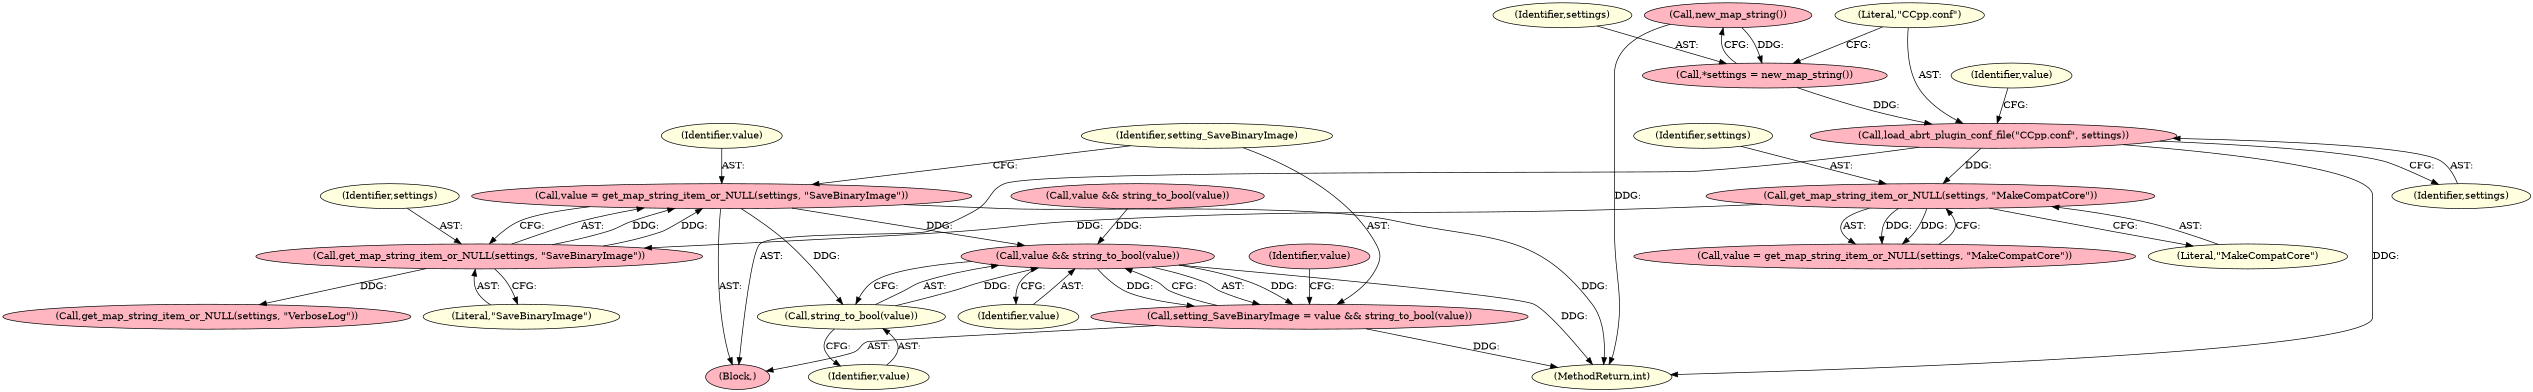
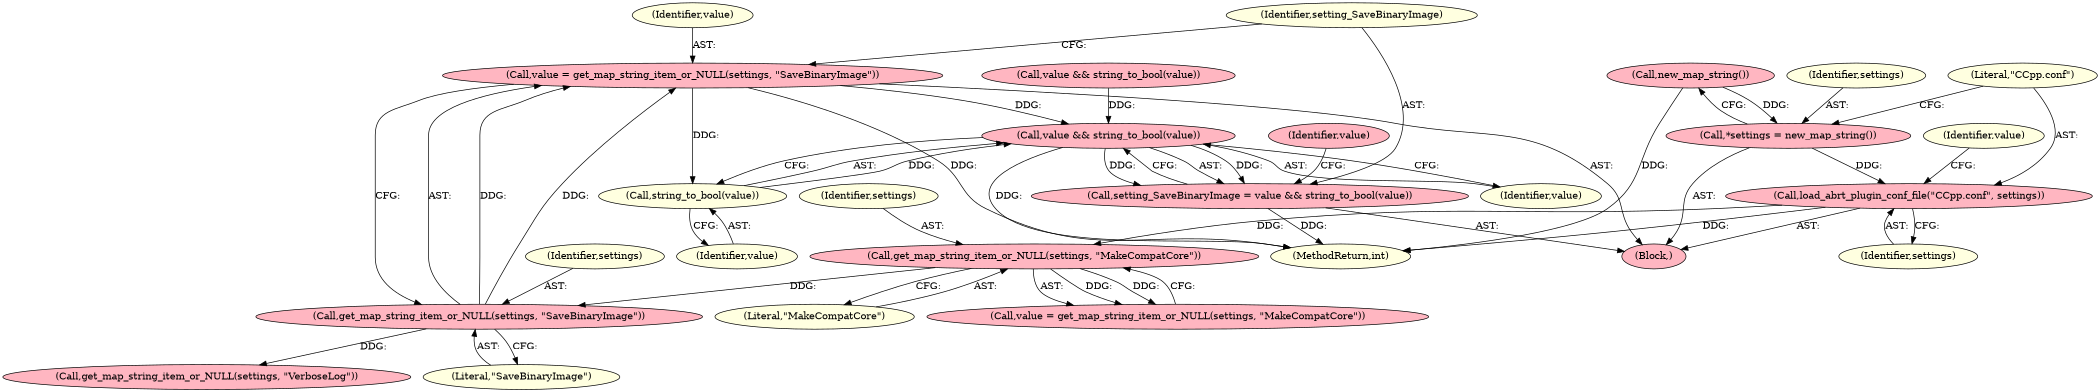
none -> (1695, 181)
